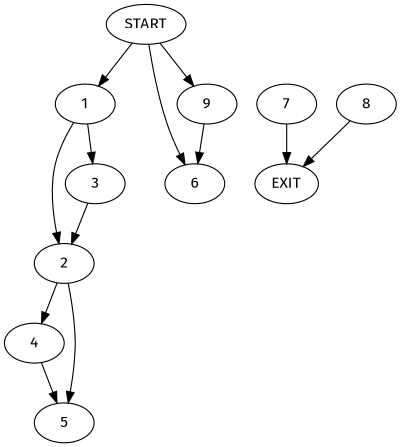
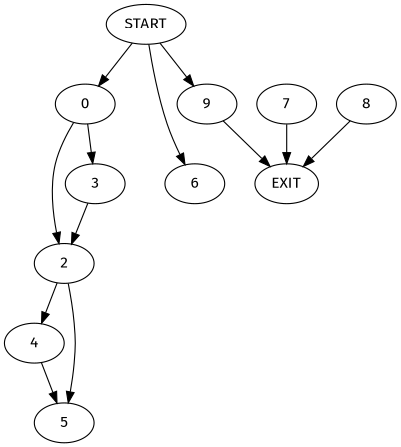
(85, 104) -> (85, 104)
(202, 138) -> (242, 140)
